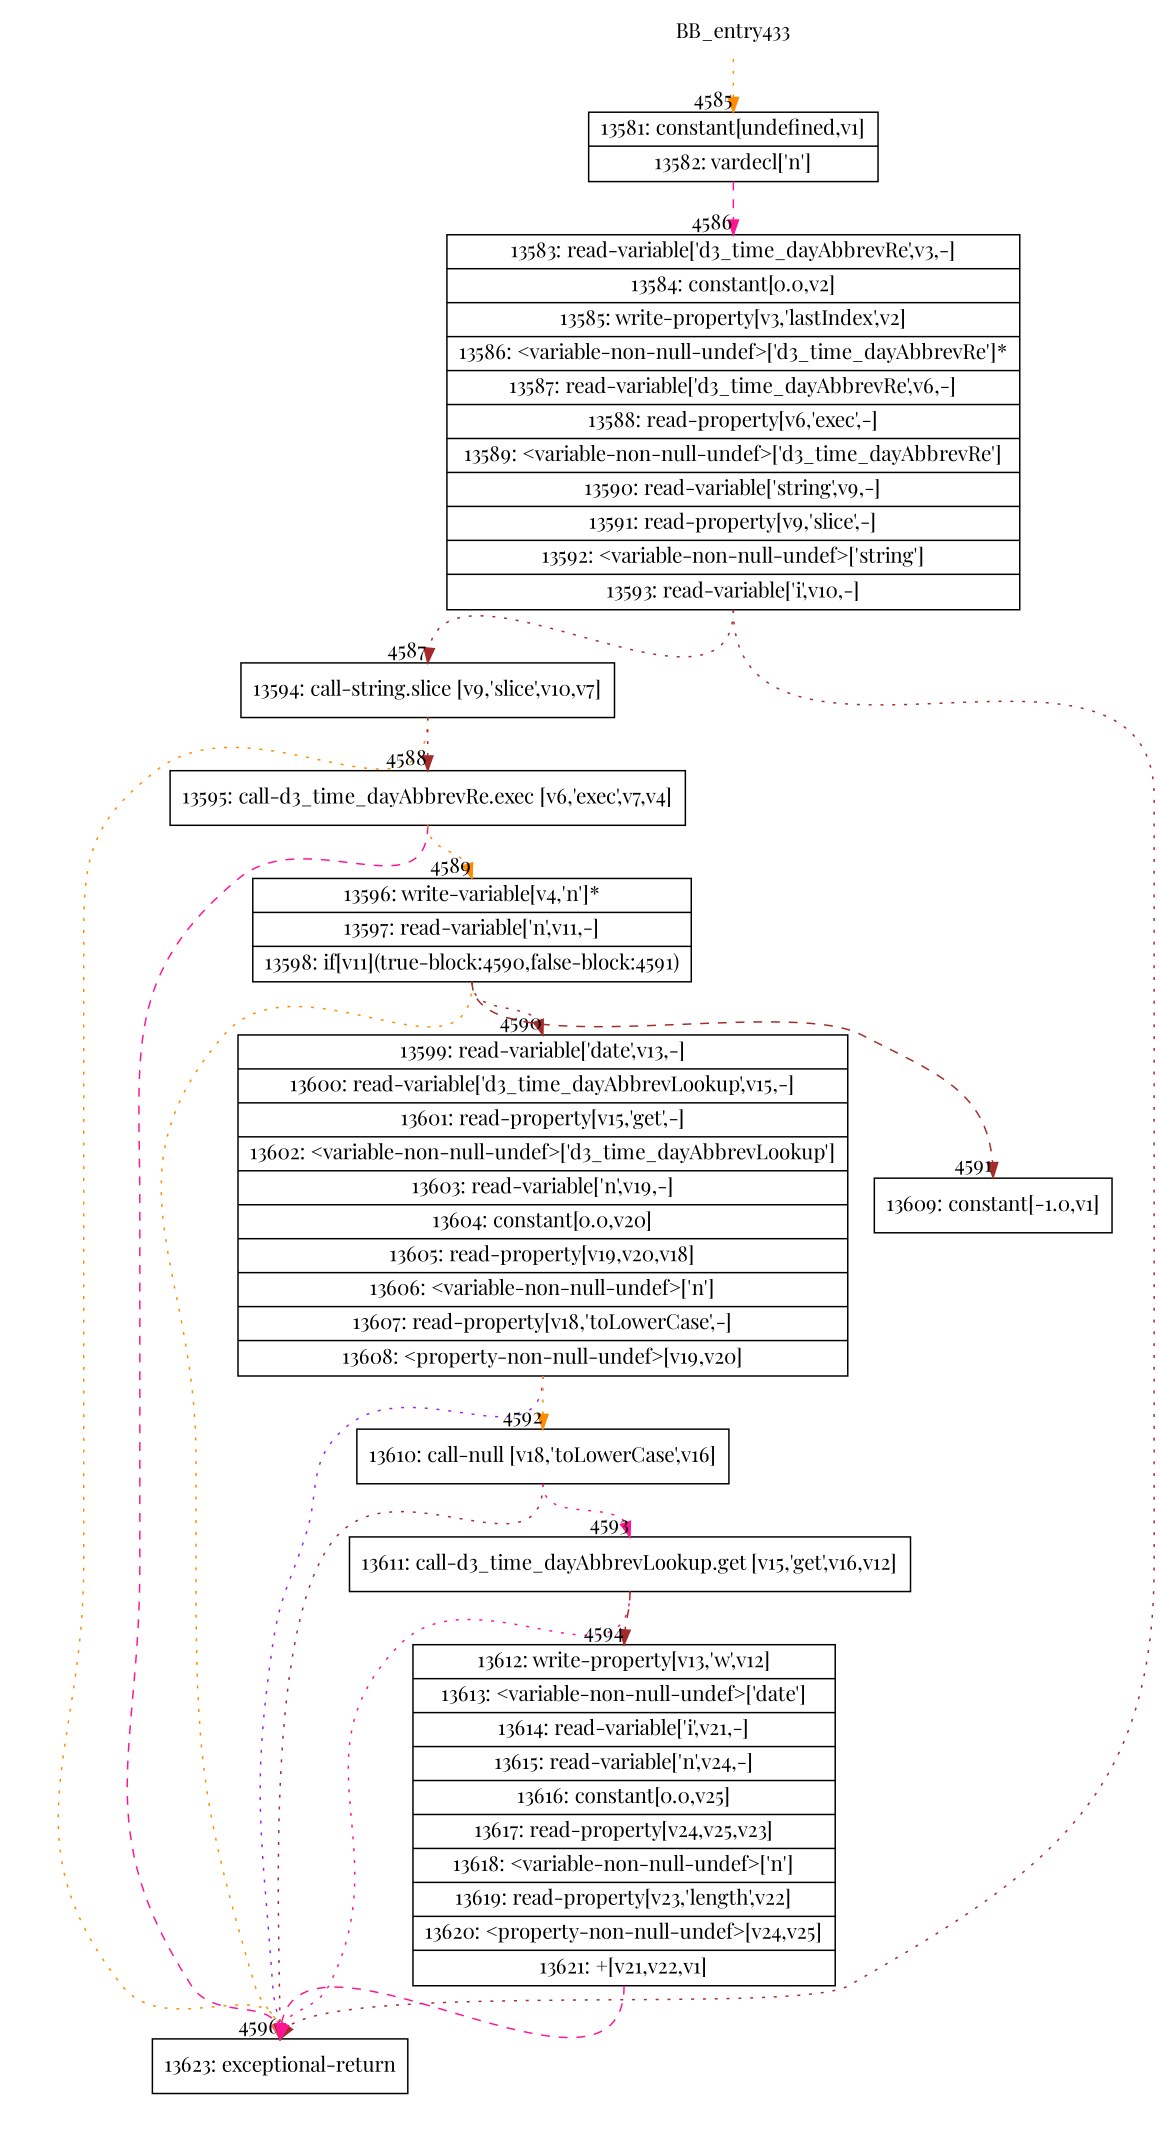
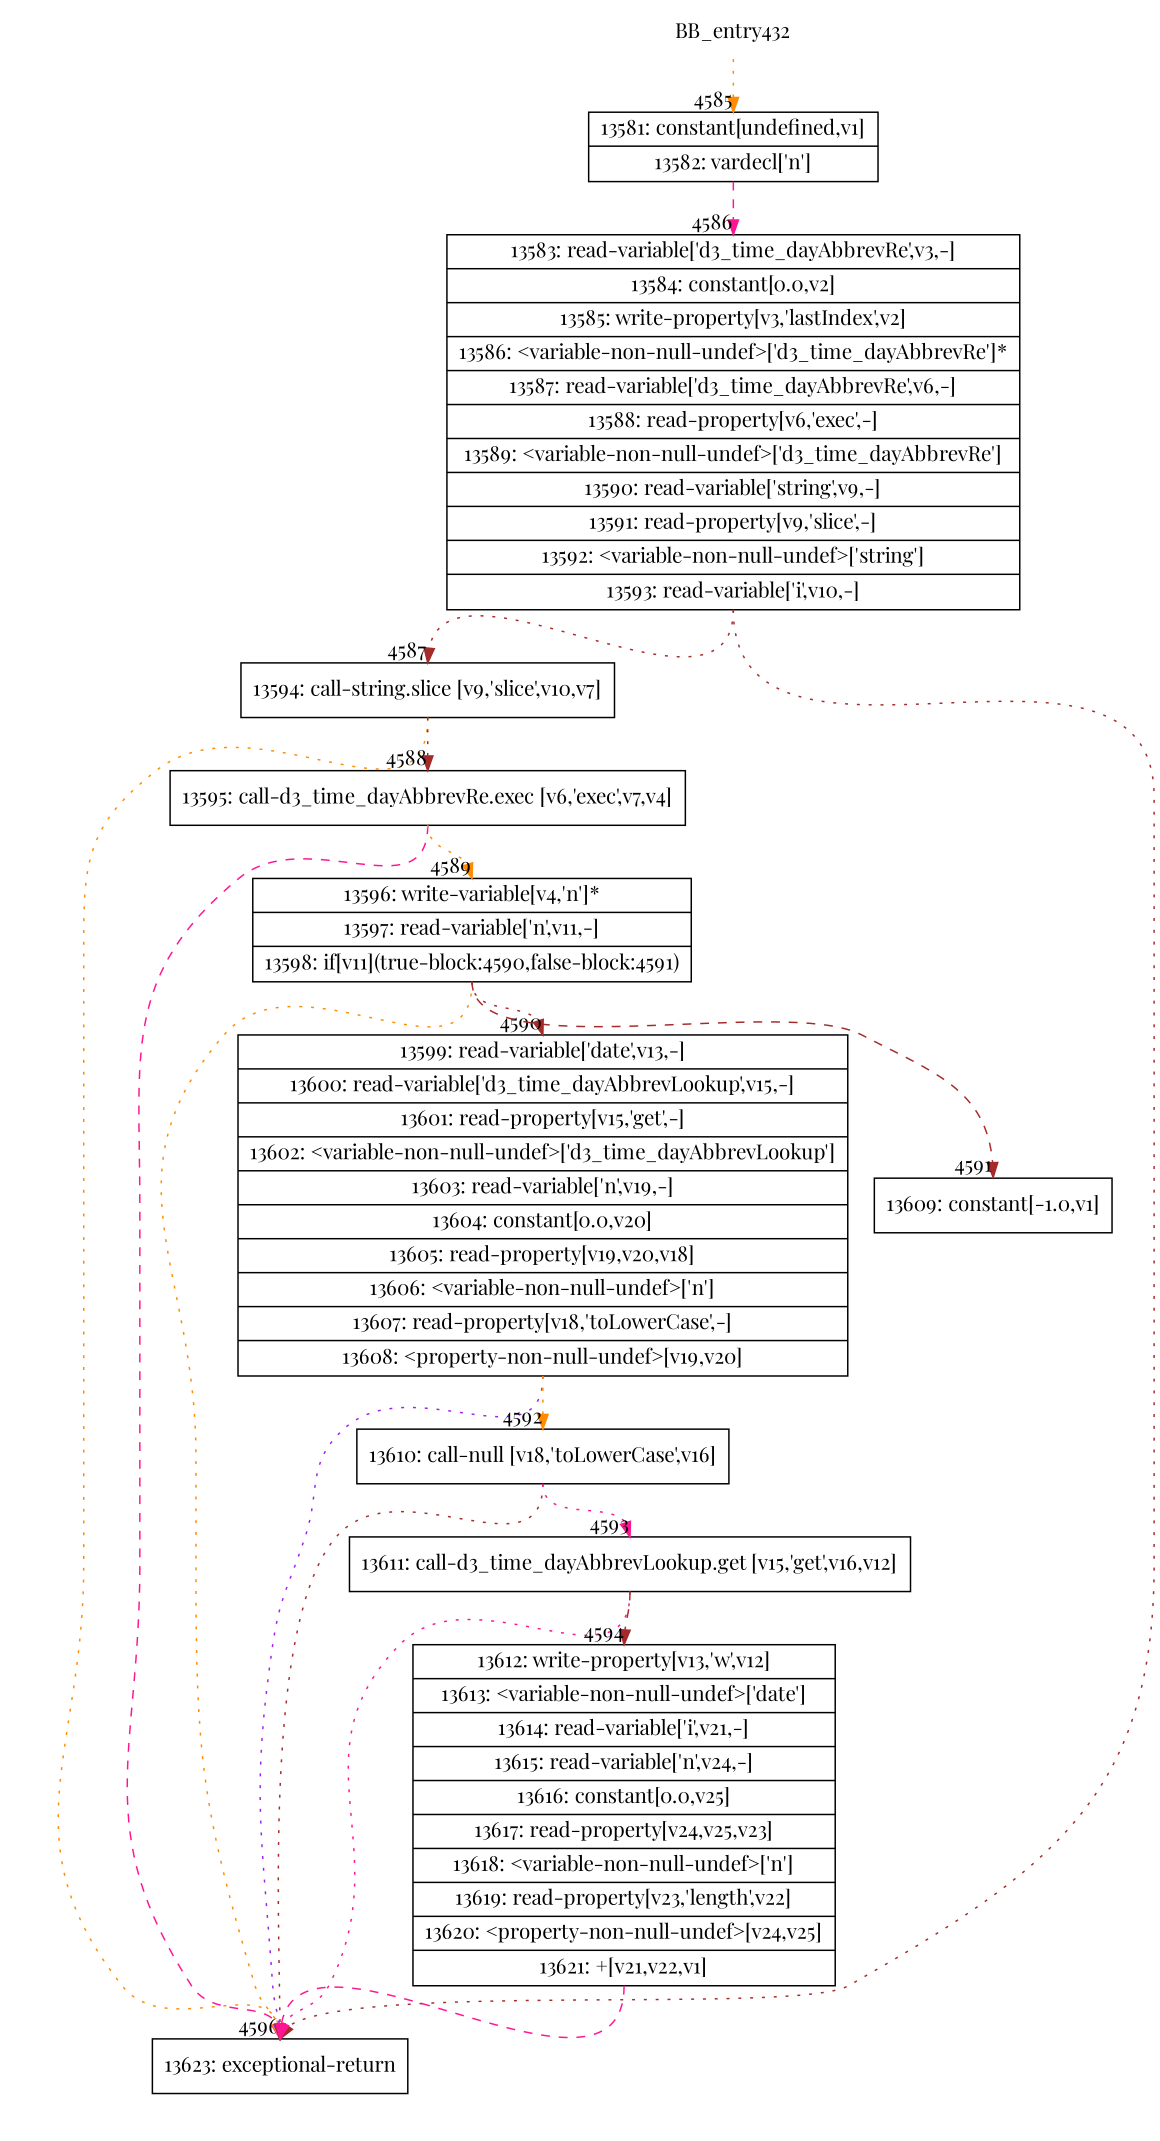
(733, 32) -> (733, 32)
